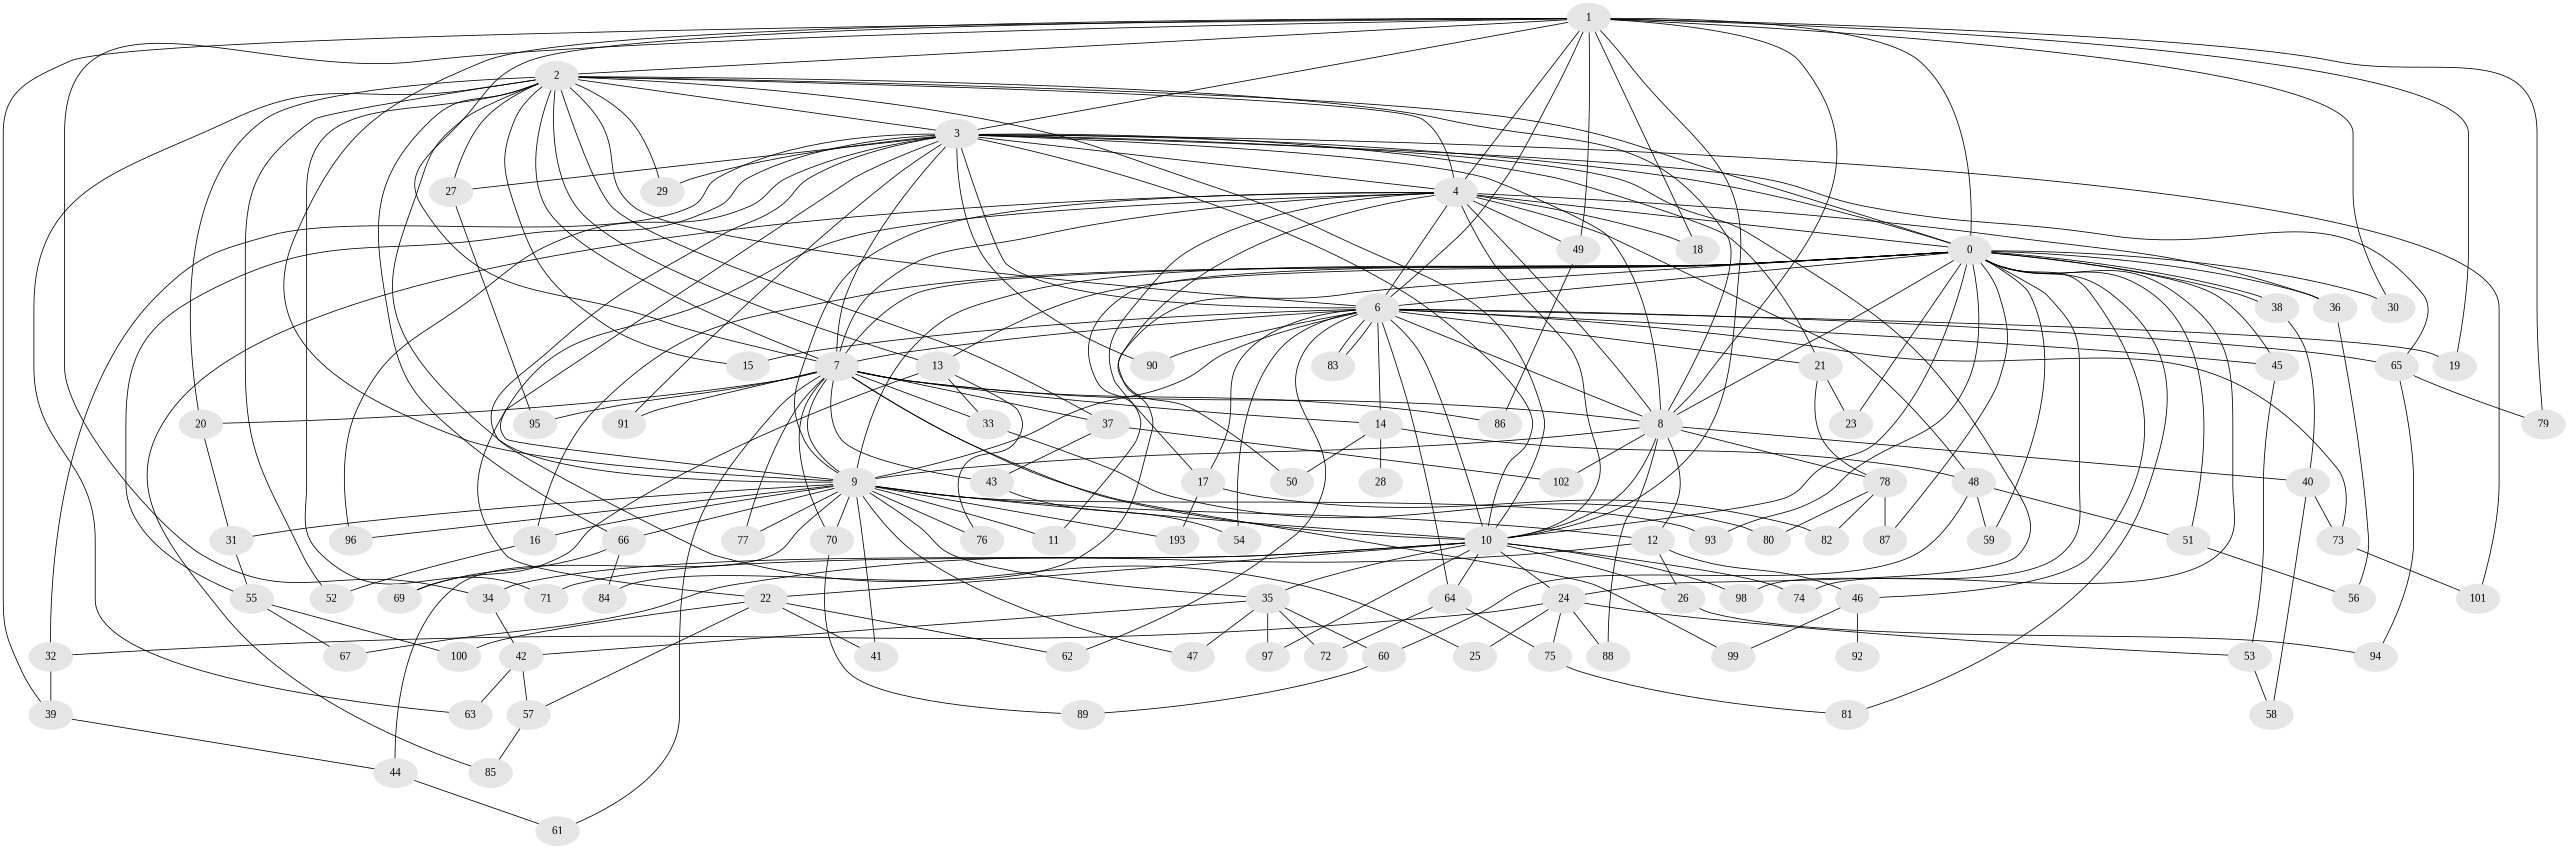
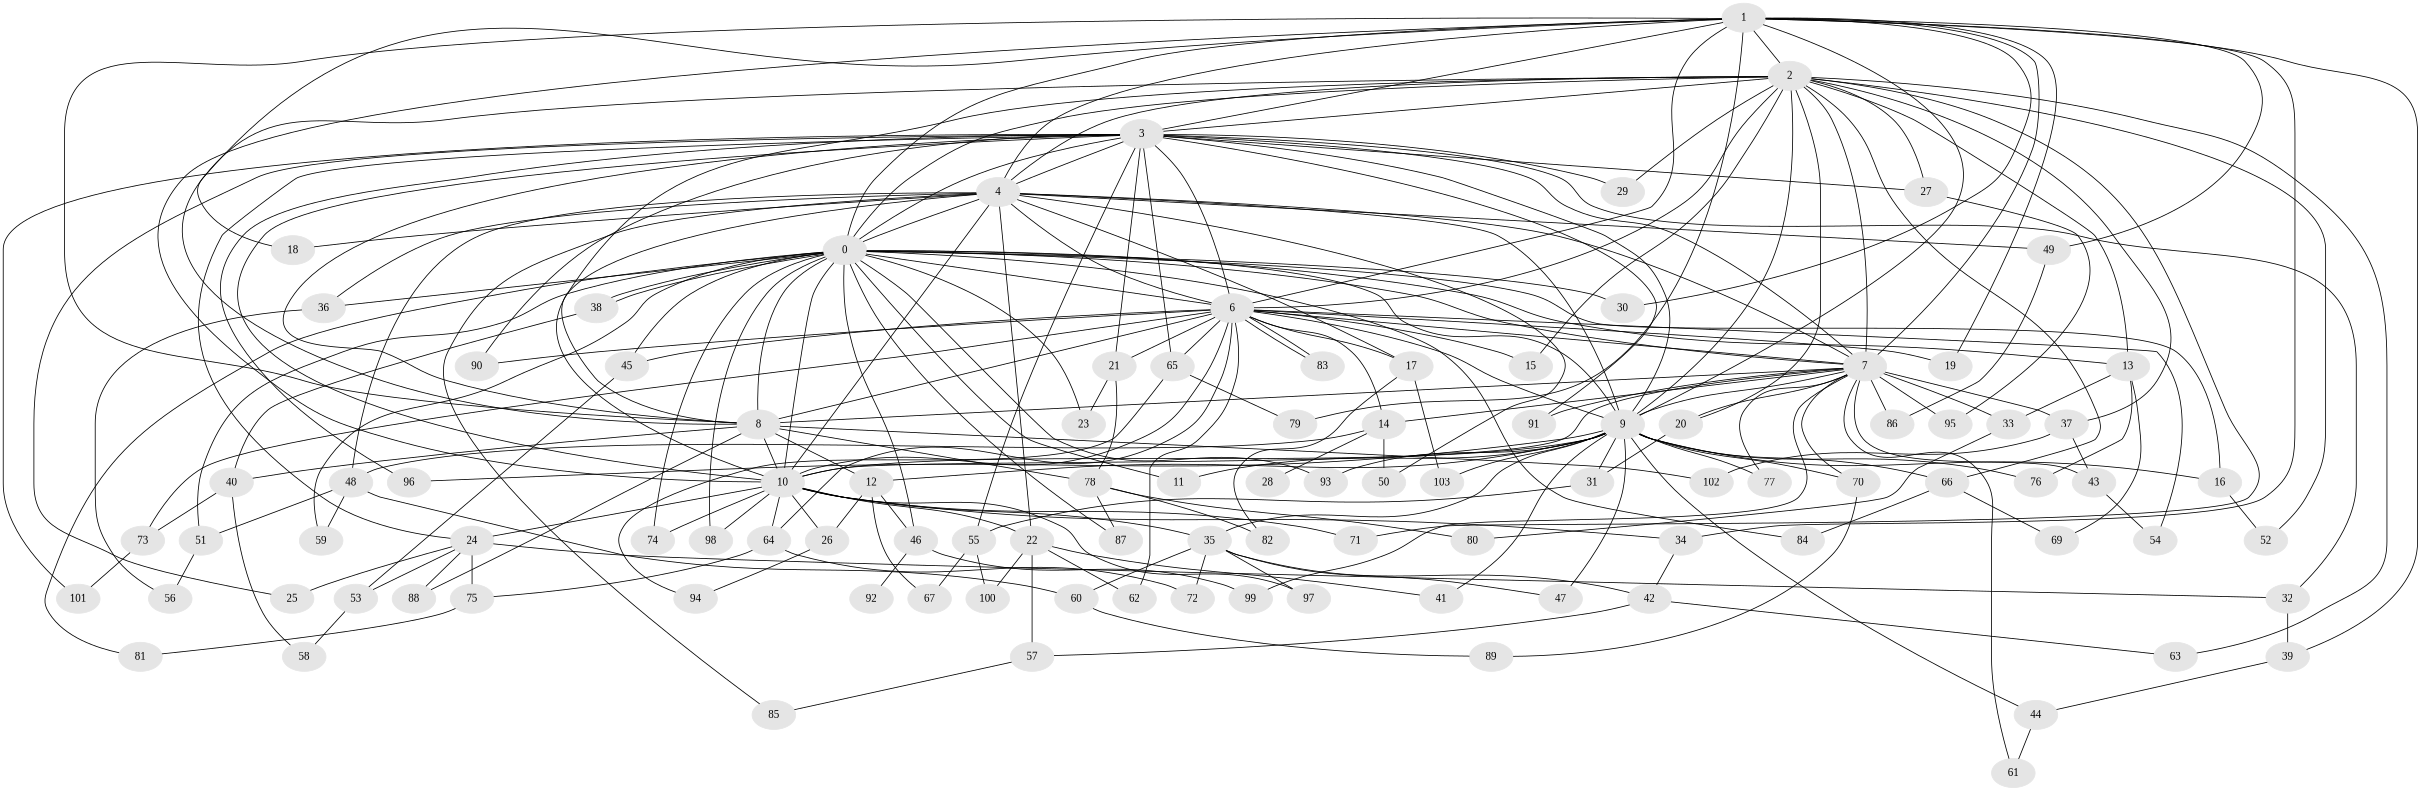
(1276, 452) -> none
(1177, 541) -> (1442, 483)
